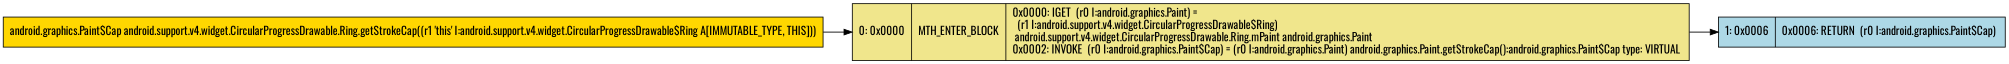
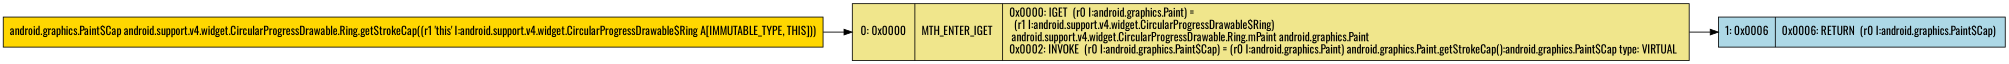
(959, 32) -> (957, 32)
